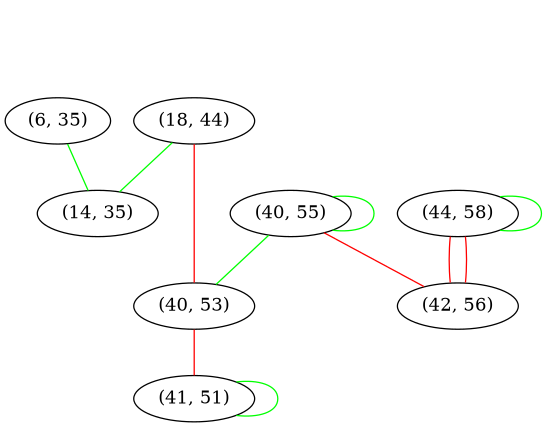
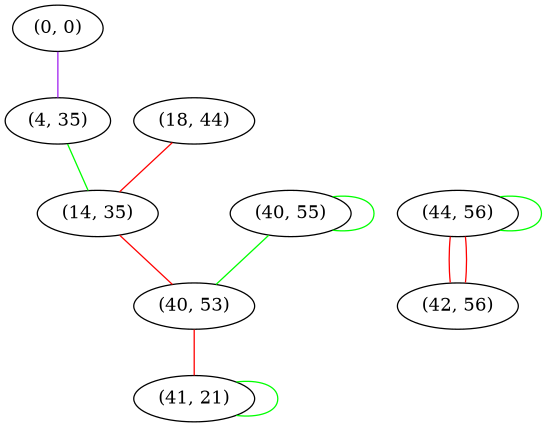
none -> (58, 28)
(58, 121) -> (58, 121)
(146, 167) -> (146, 167)
(194, 213) -> (146, 260)
(458, 213) -> (458, 213)
(374, 260) -> none
(194, 399) -> (194, 399)
